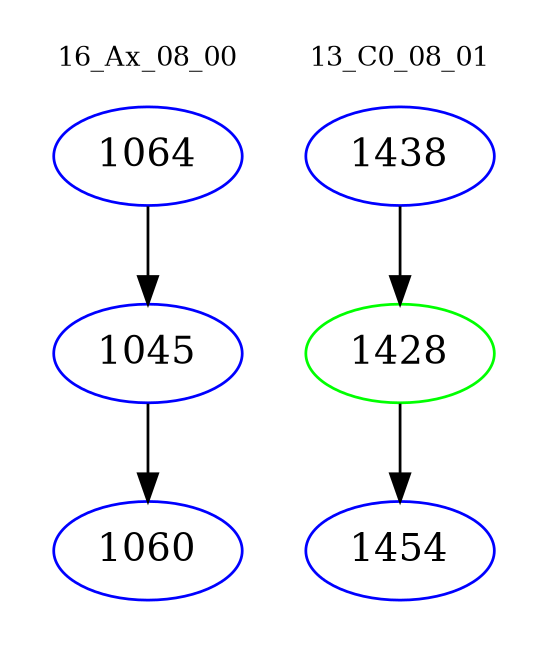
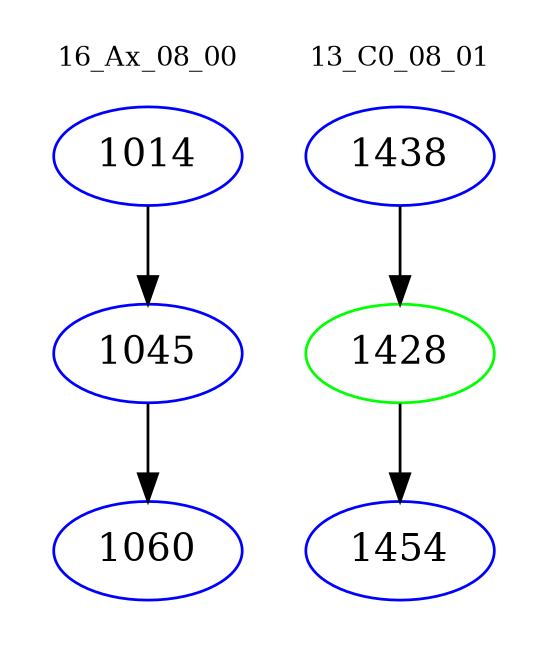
(148, 156) -> (148, 156)
